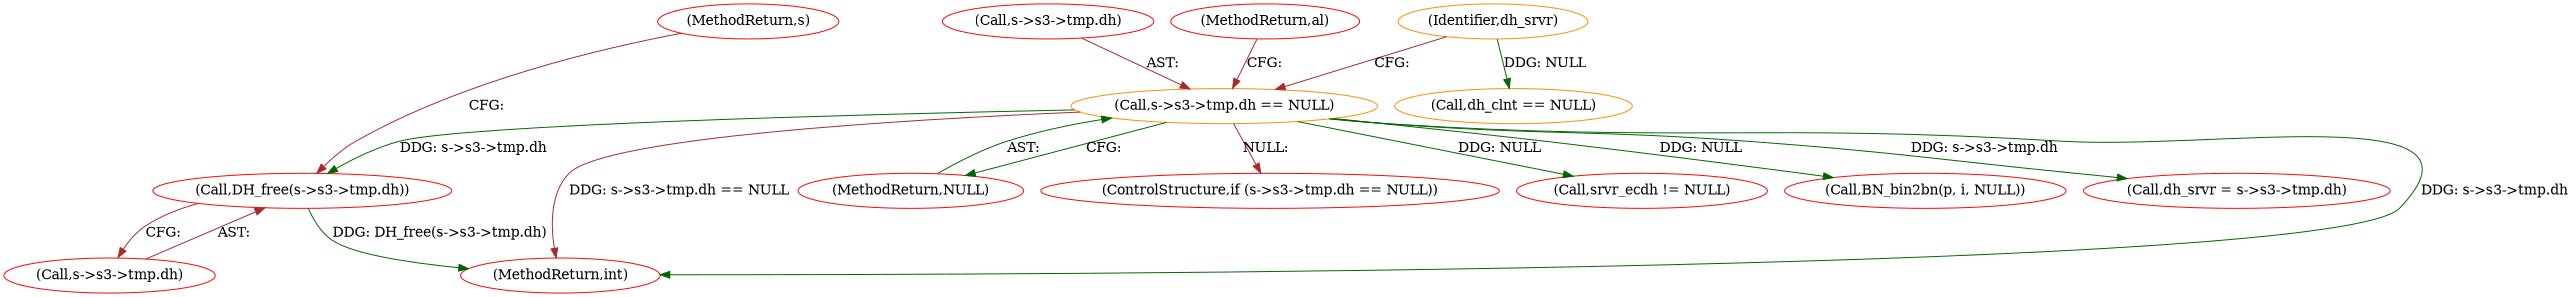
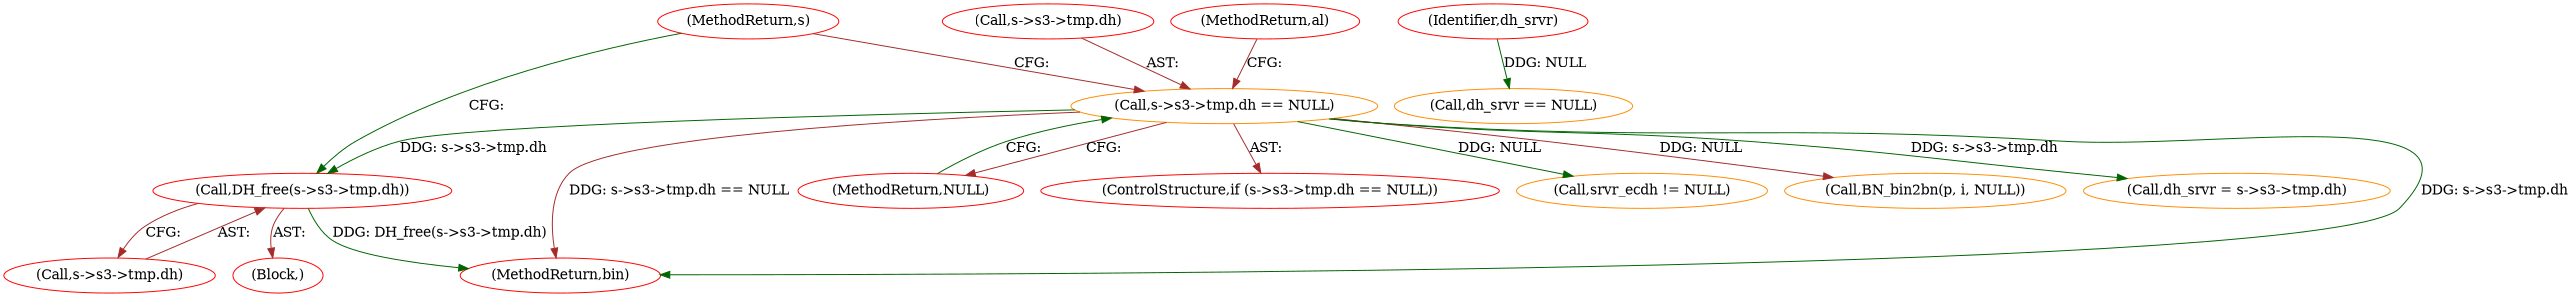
(1493, 21) -> (1493, 21)
(1366, 62) -> (974, 62)
(495, 81) -> (495, 81)
(1513, 106) -> (1513, 106)
(1579, 145) -> (1579, 145)
(1026, 148) -> (1026, 148)
(1071, 148) -> (1071, 148)
(1268, 148) -> (1268, 148)
(1642, 191) -> (1642, 191)
(1925, 191) -> (1925, 191)
(2237, 191) -> (2237, 191)
none -> (278, 276)
(560, 276) -> (560, 276)
